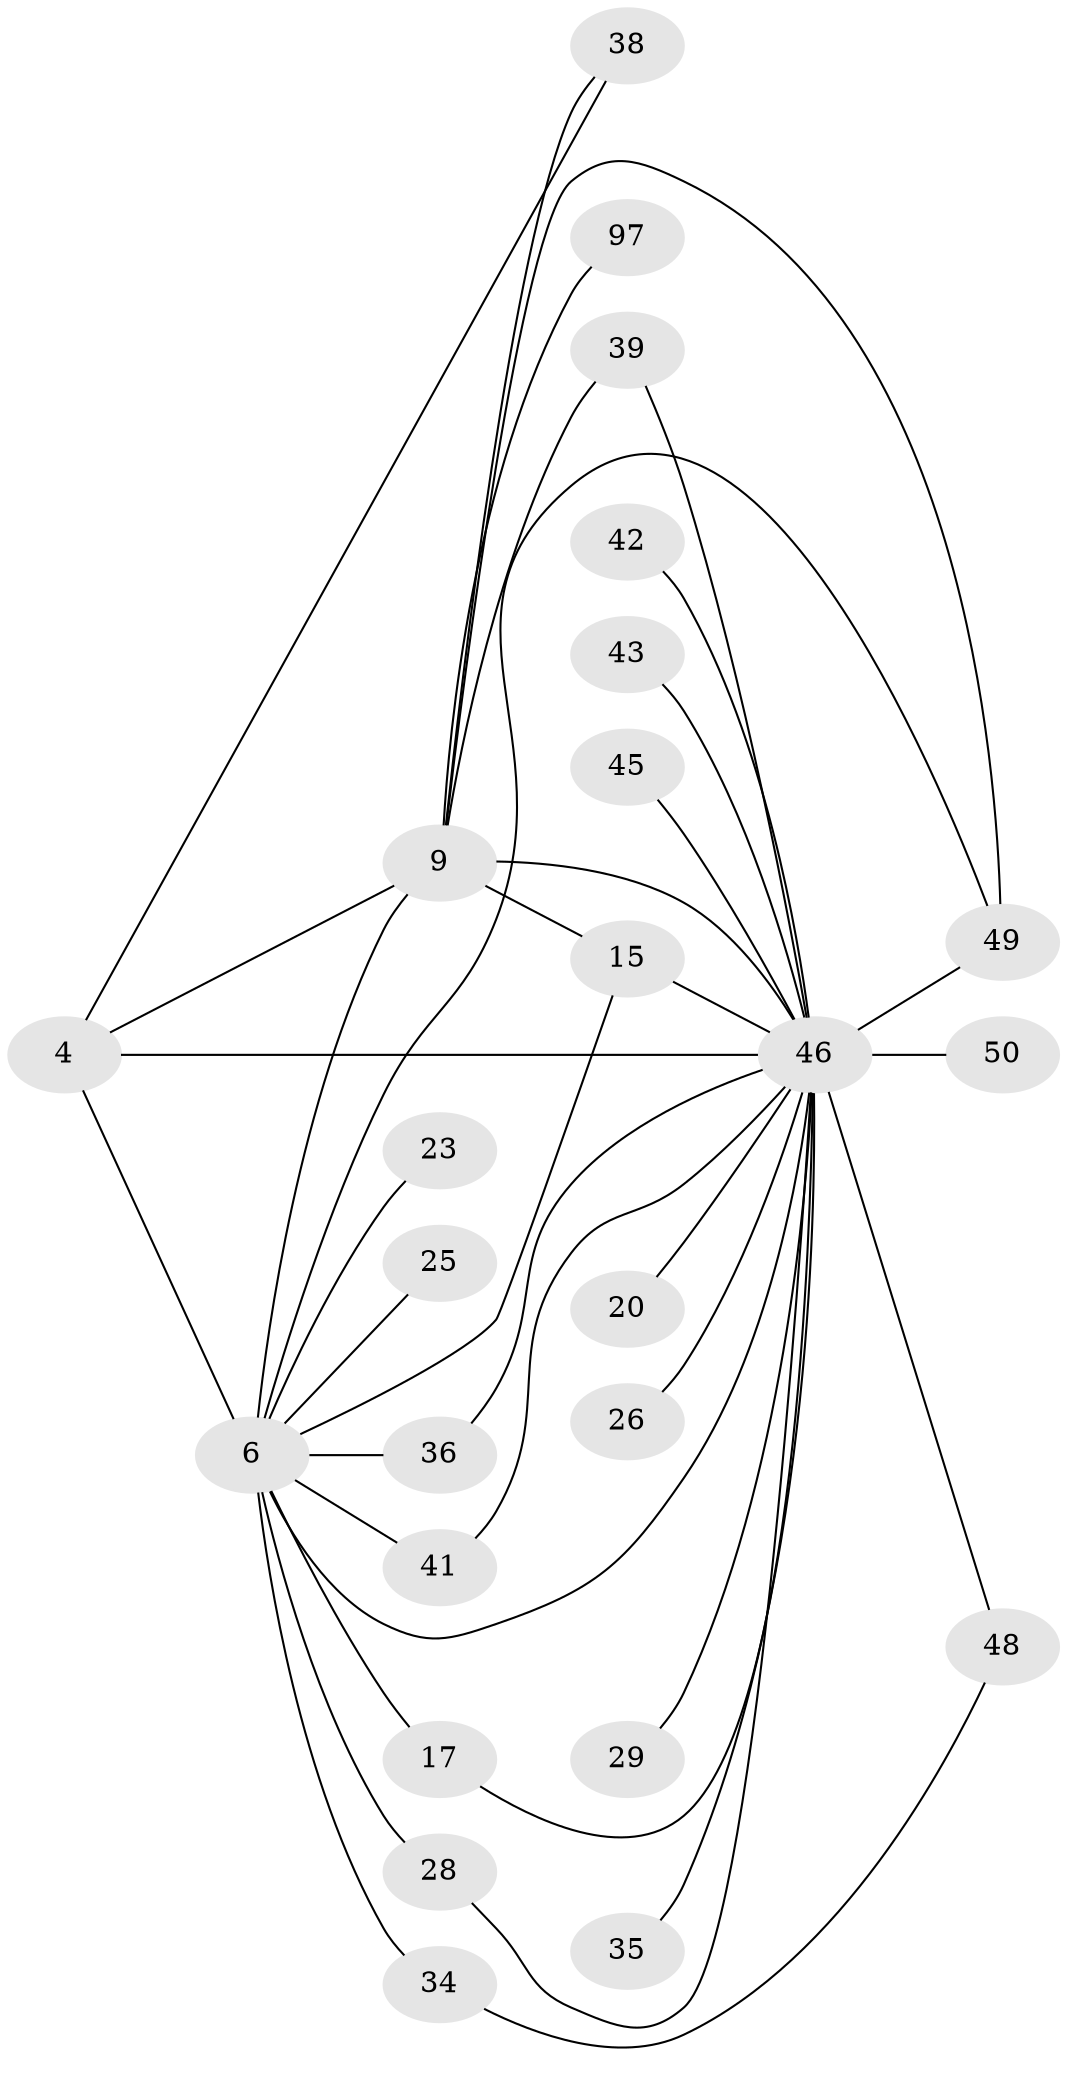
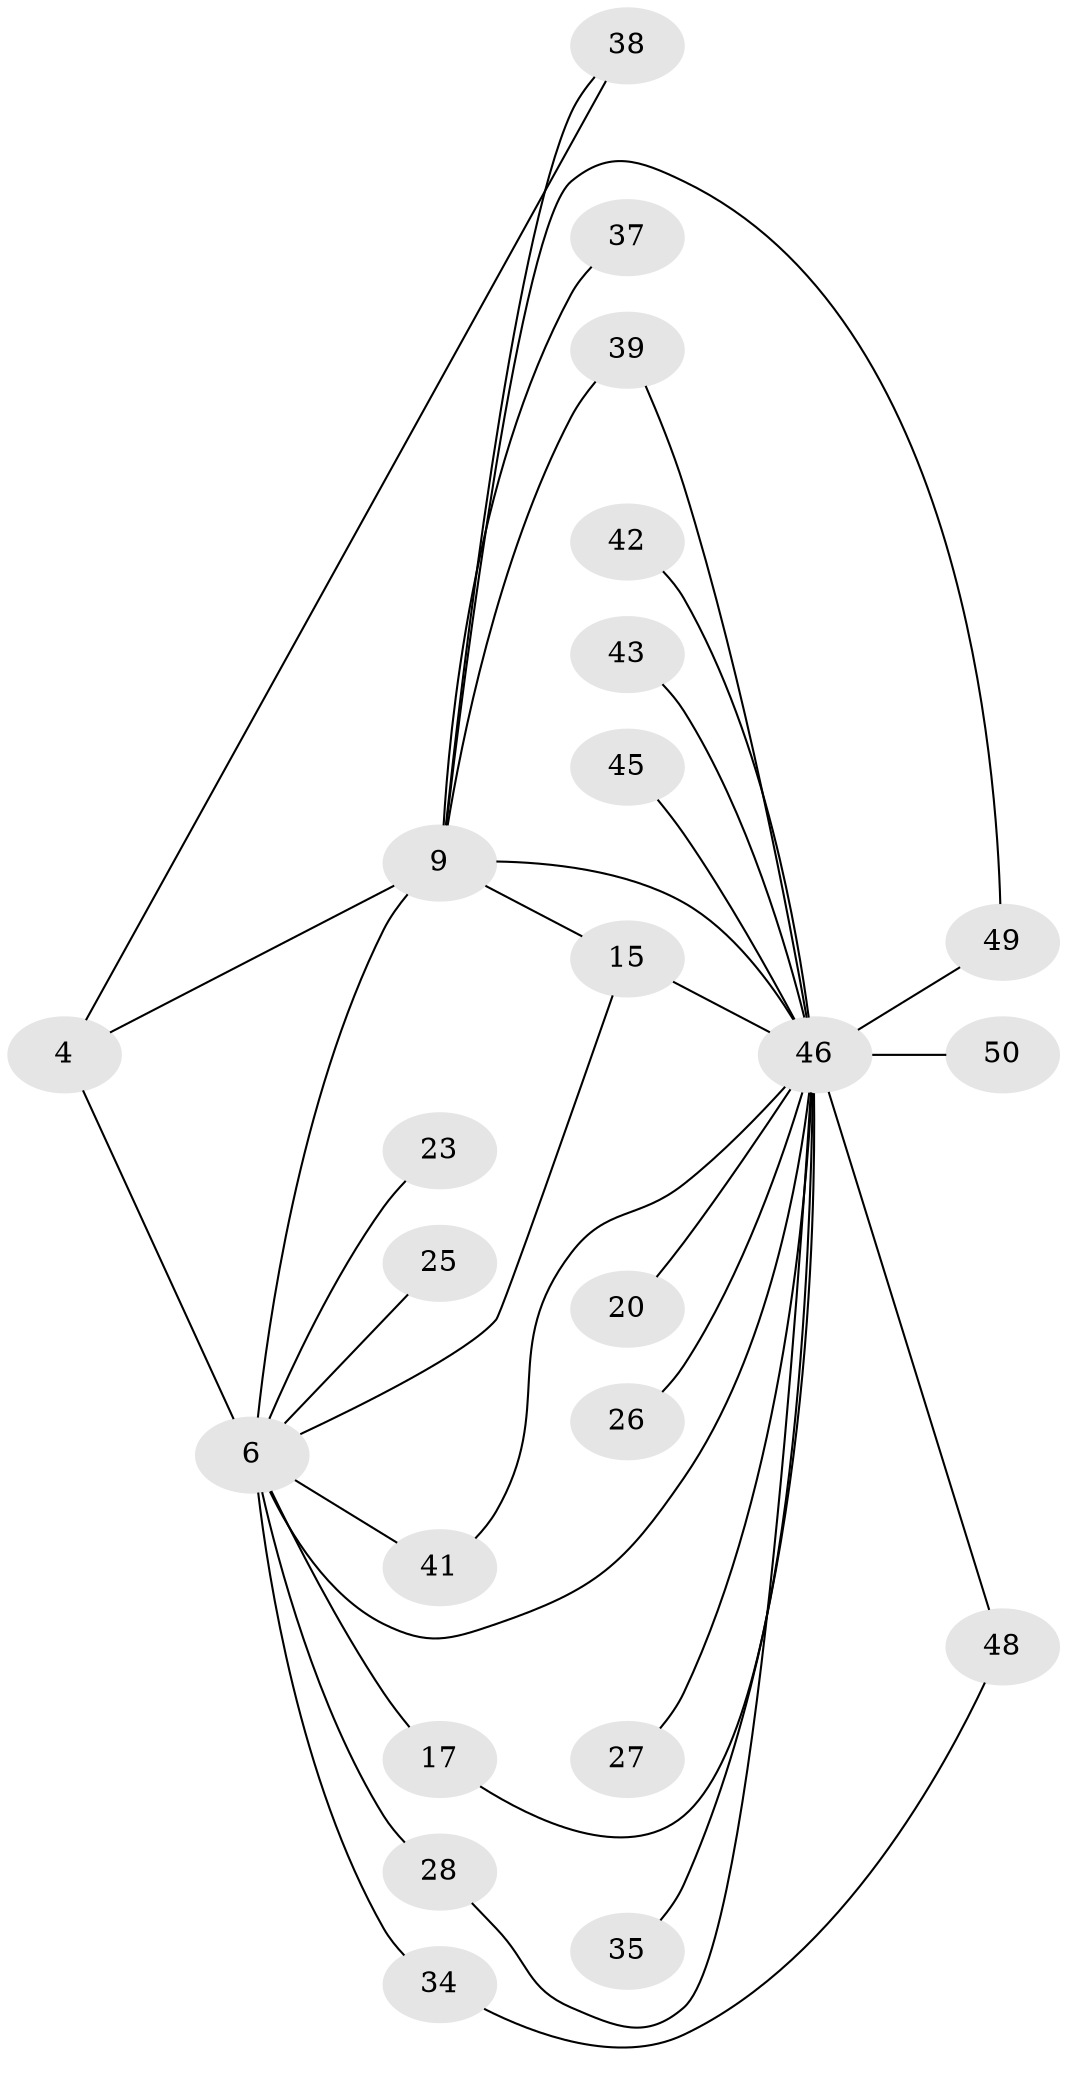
(628, 238) -> (628, 238)
(504, 677) -> none
(439, 1055) -> none
(440, 1455) -> none
(628, 1760) -> (628, 1760)
